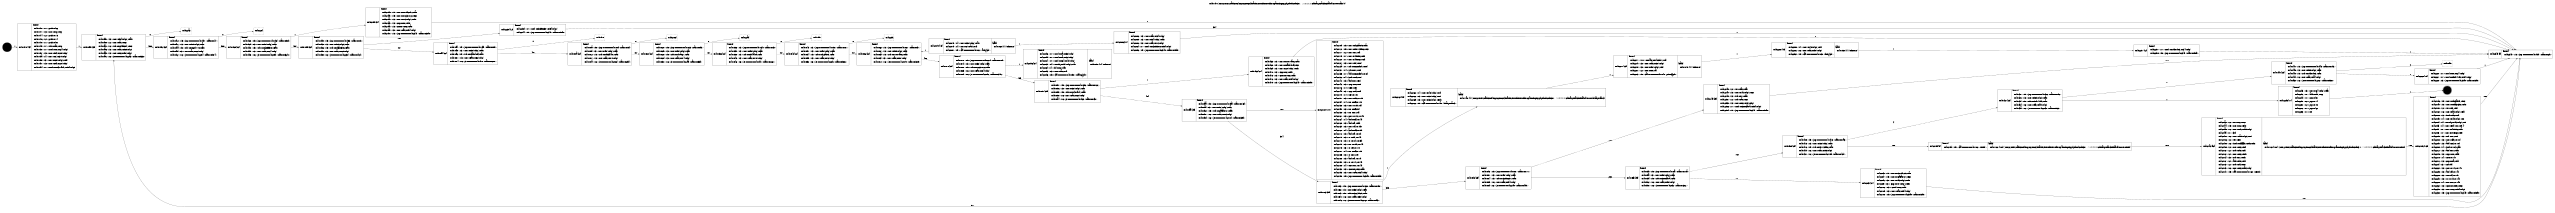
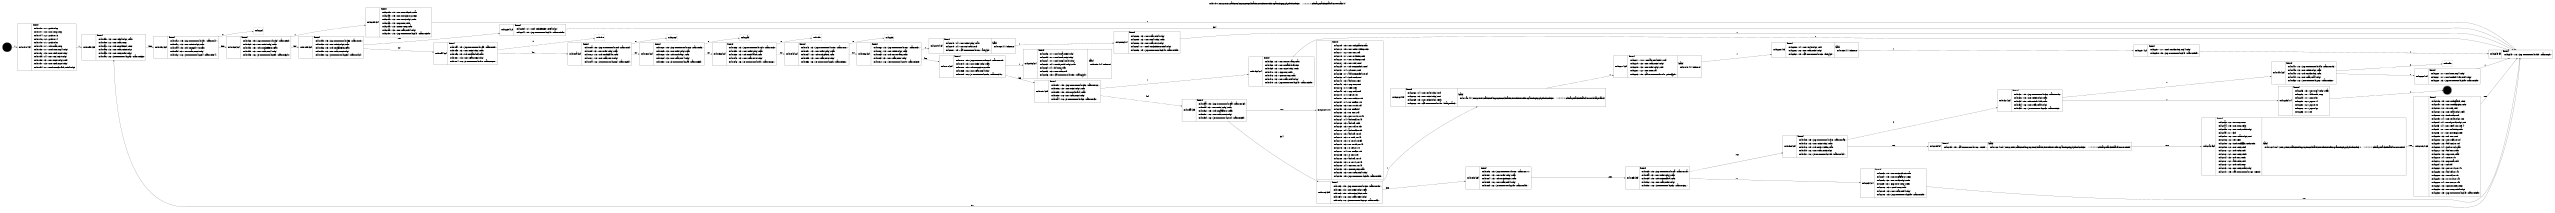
(186, 31) -> none
(926, 51) -> (925, 49)
(1737, 99) -> none
